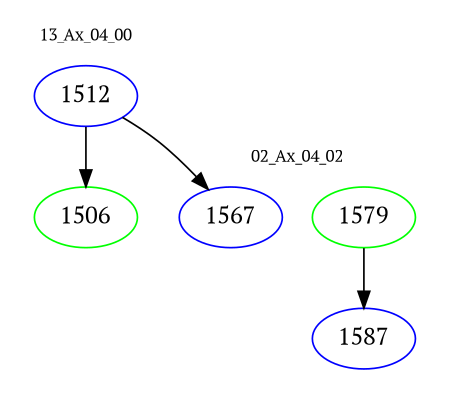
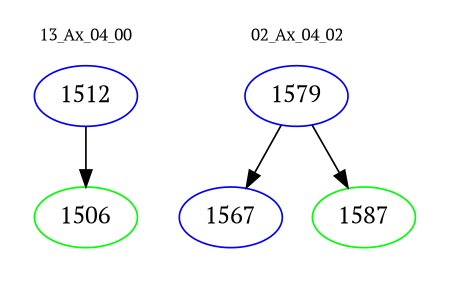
(176, 157) -> (268, 149)
(364, 217) -> (297, 96)
(364, 339) -> (364, 217)
